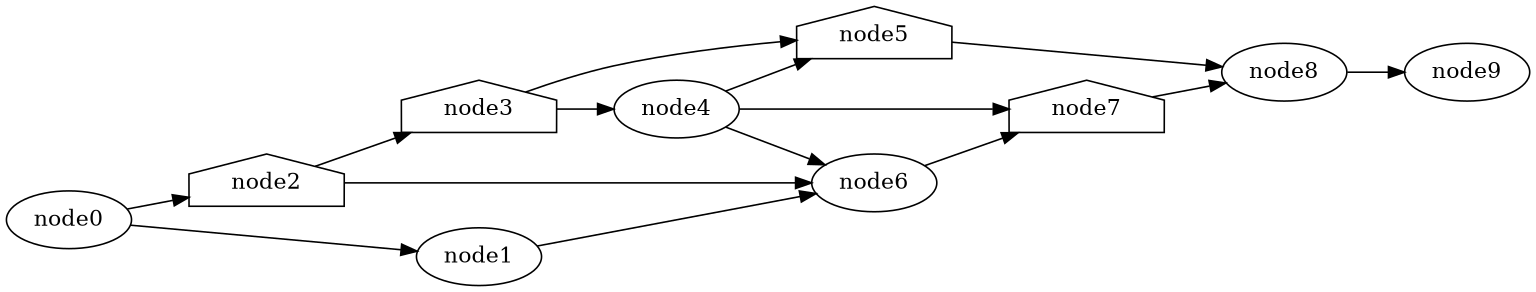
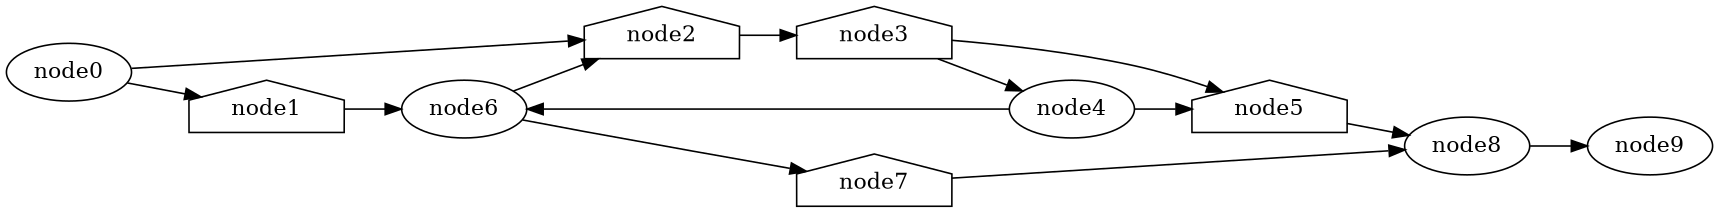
(866, 109) -> none
(570, 183) -> (548, 78)
(479, 257) -> (267, 109)
